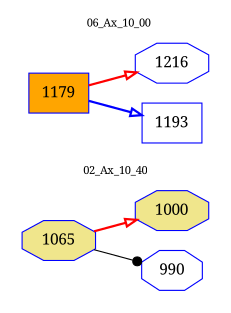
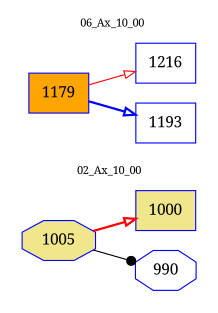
(172, 63) -> (166, 63)
(107, 80) -> (107, 80)
(115, 171) -> (109, 171)
(172, 211) -> (166, 211)
(59, 241) -> (59, 241)
